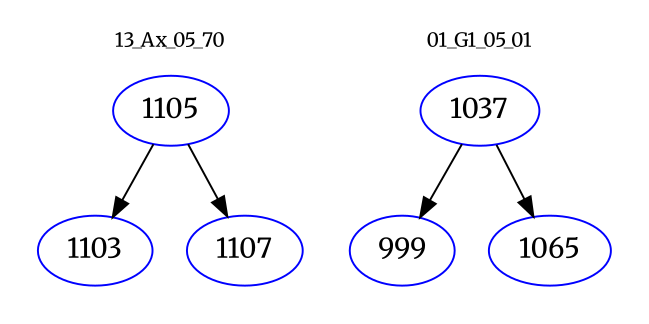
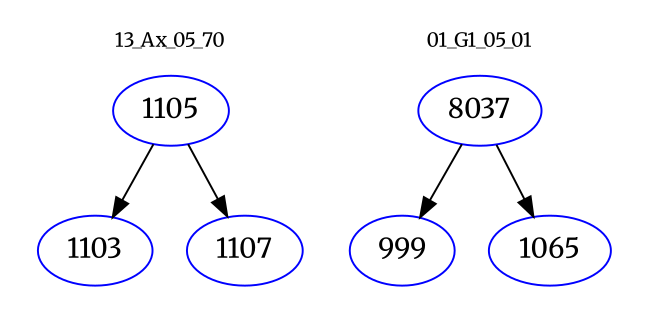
(480, 111) -> (480, 111)
